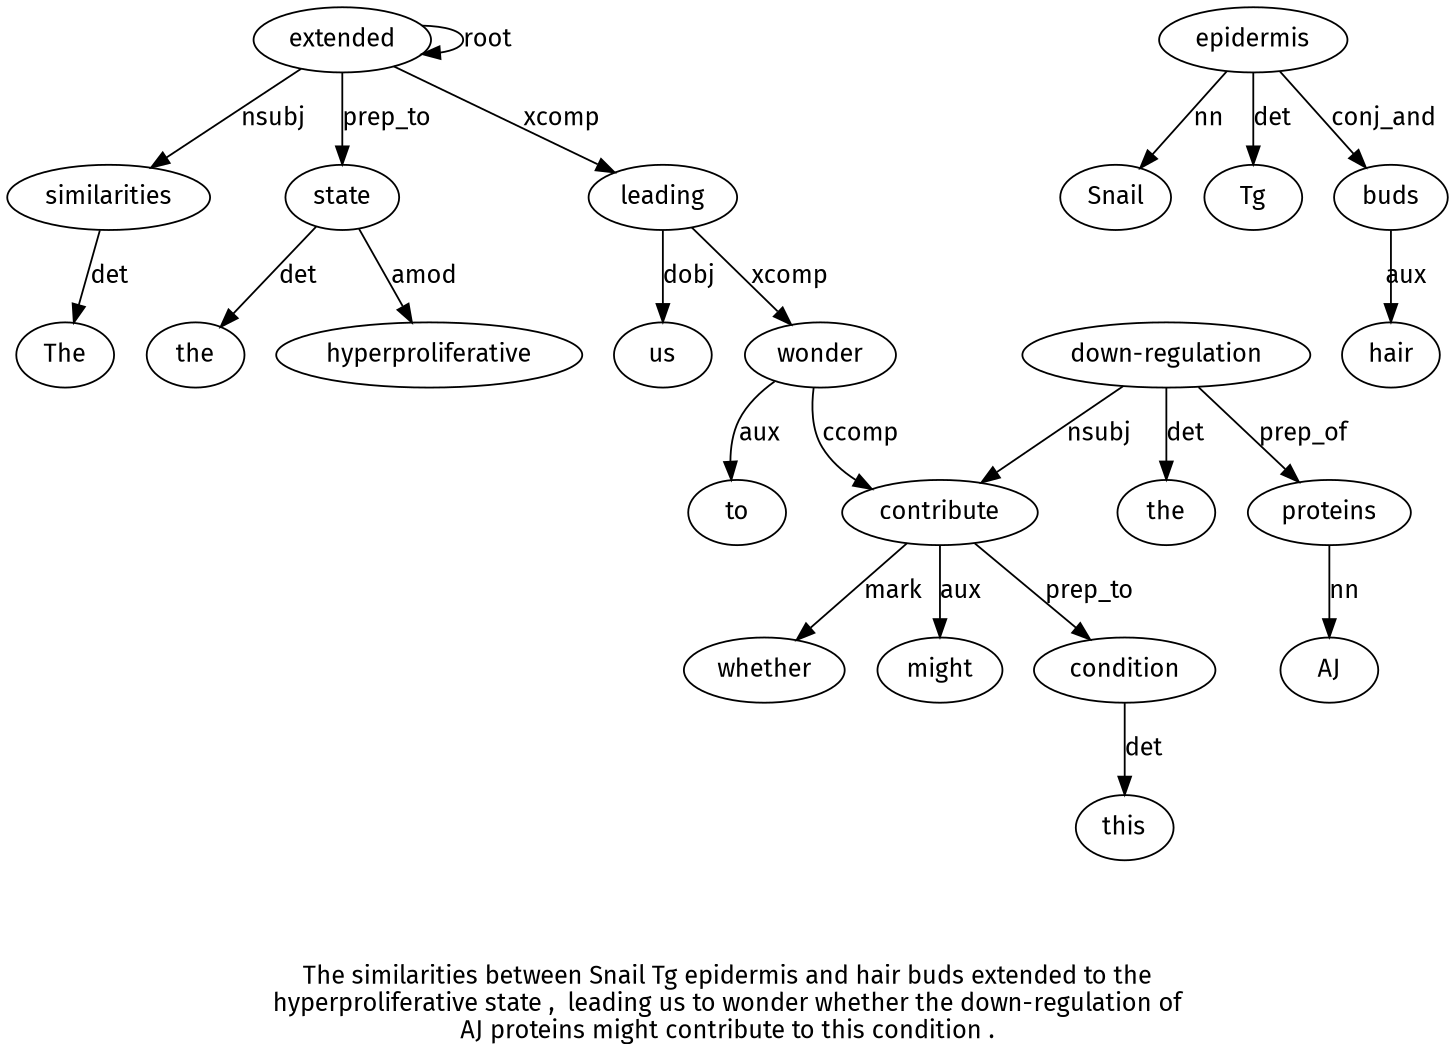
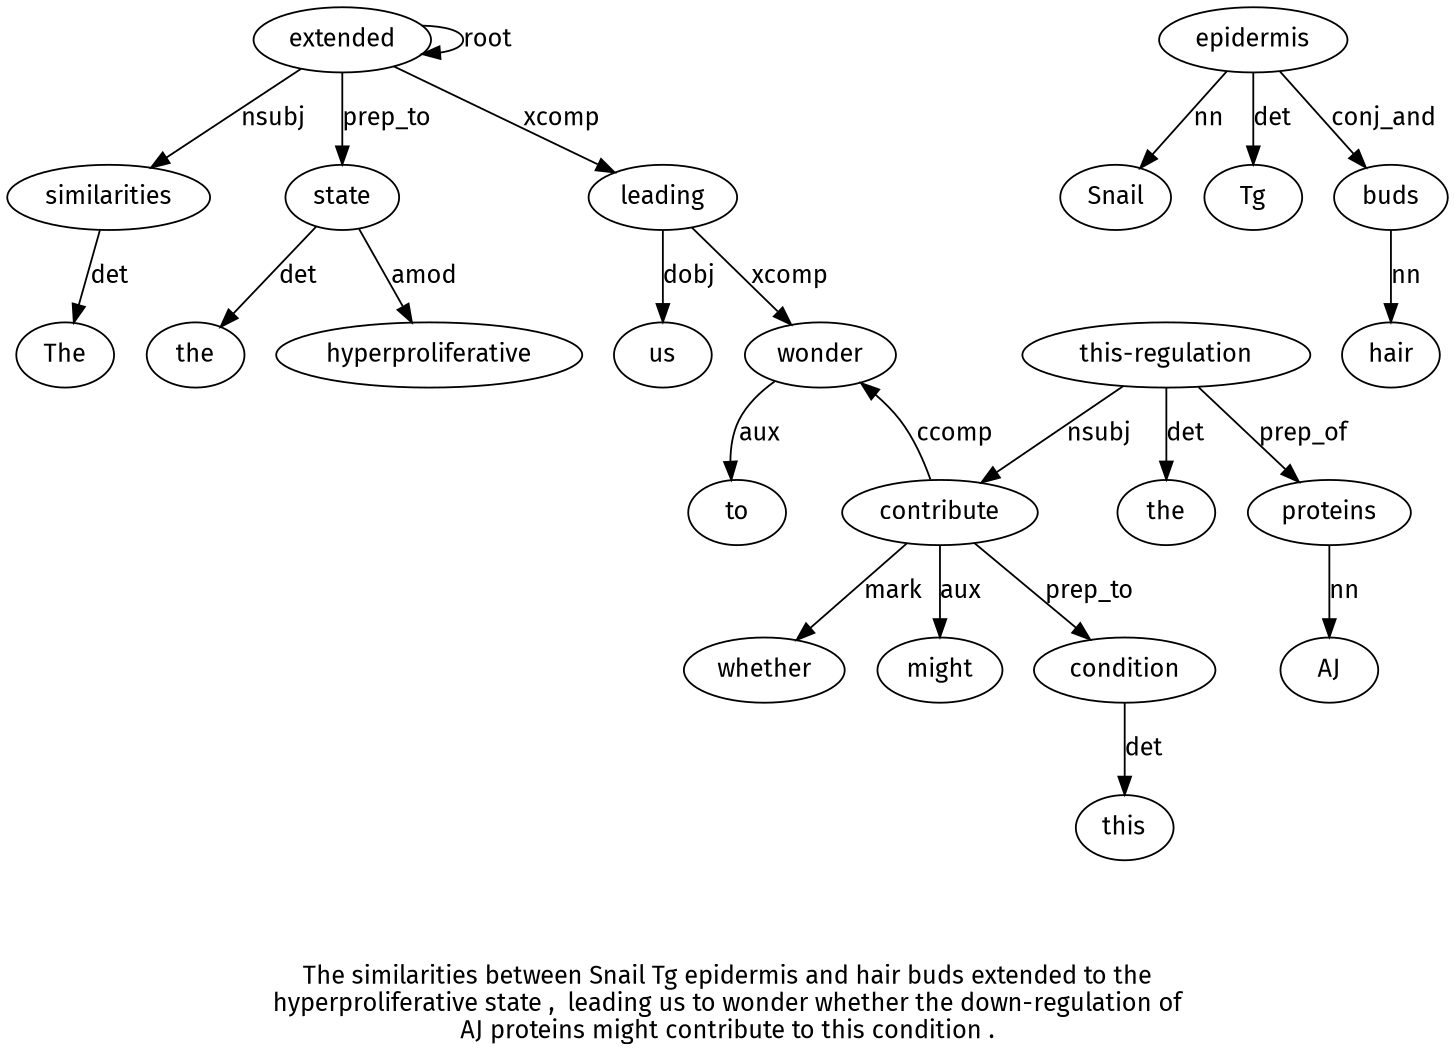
(1406, 276) -> (1406, 276)
(1166, 355) -> (1166, 355)
(819, 441) -> (909, 433)
